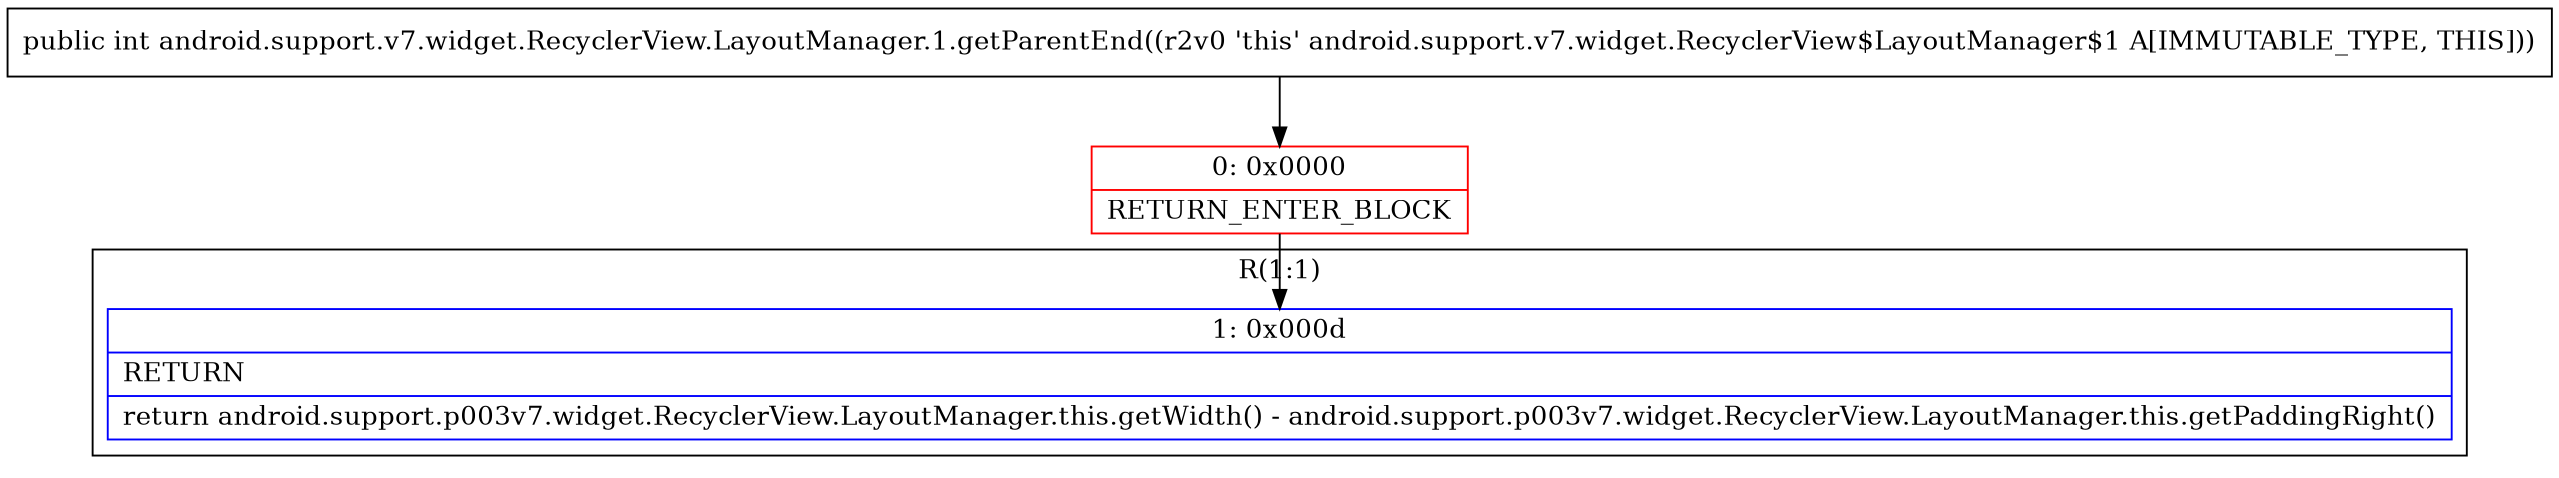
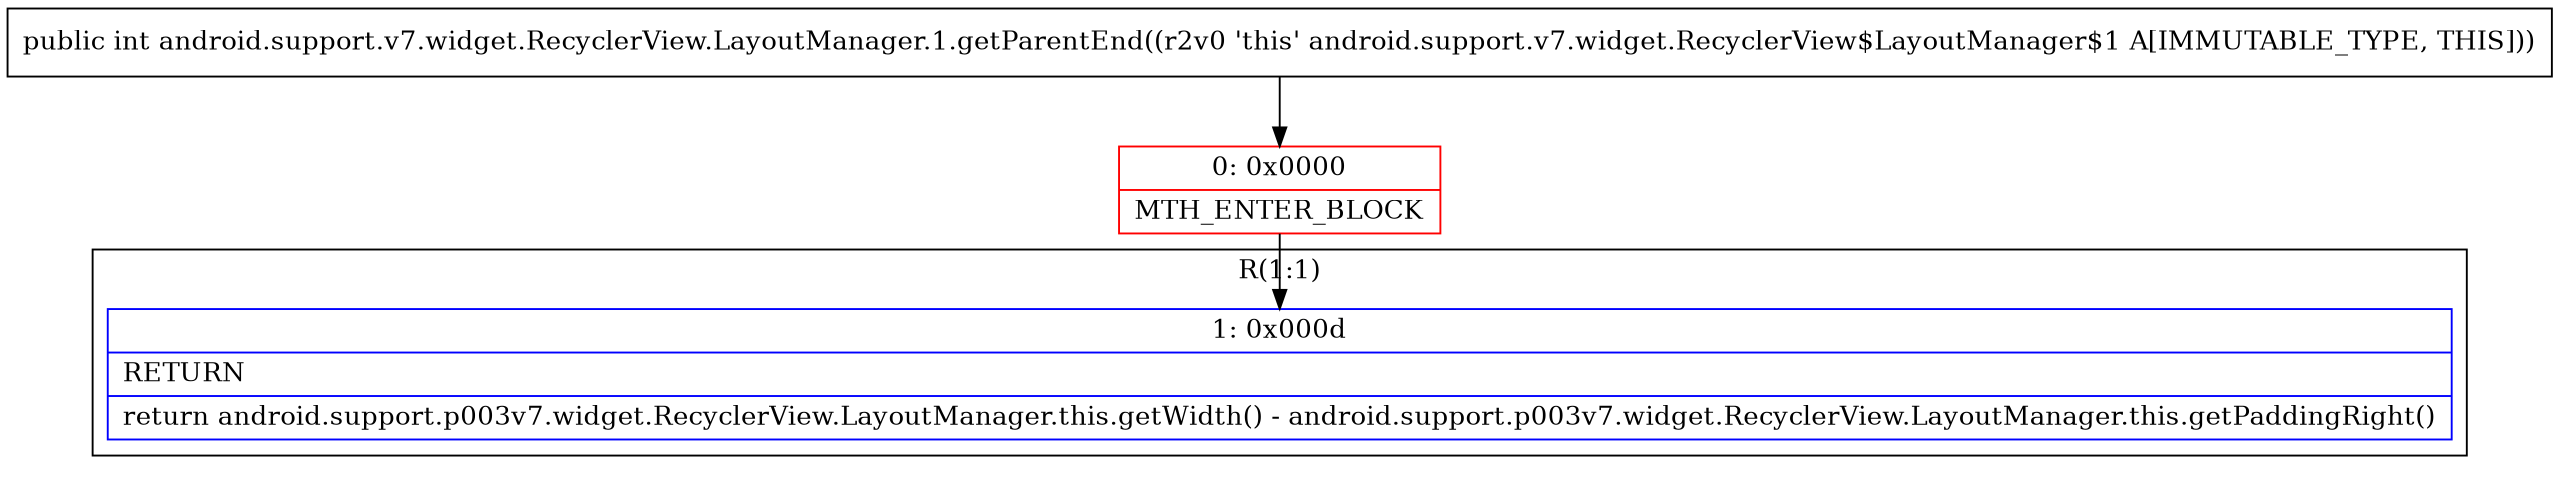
(1280, 211) -> (1280, 211)
